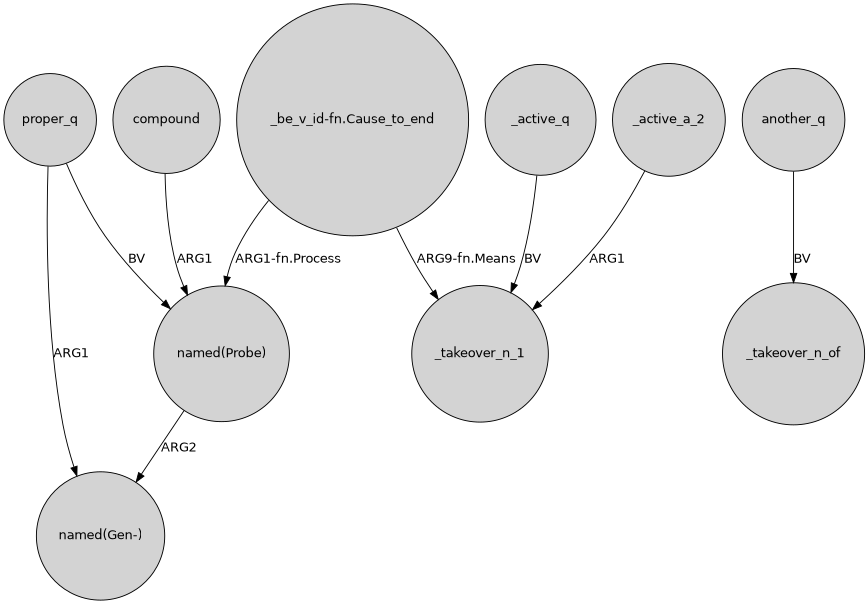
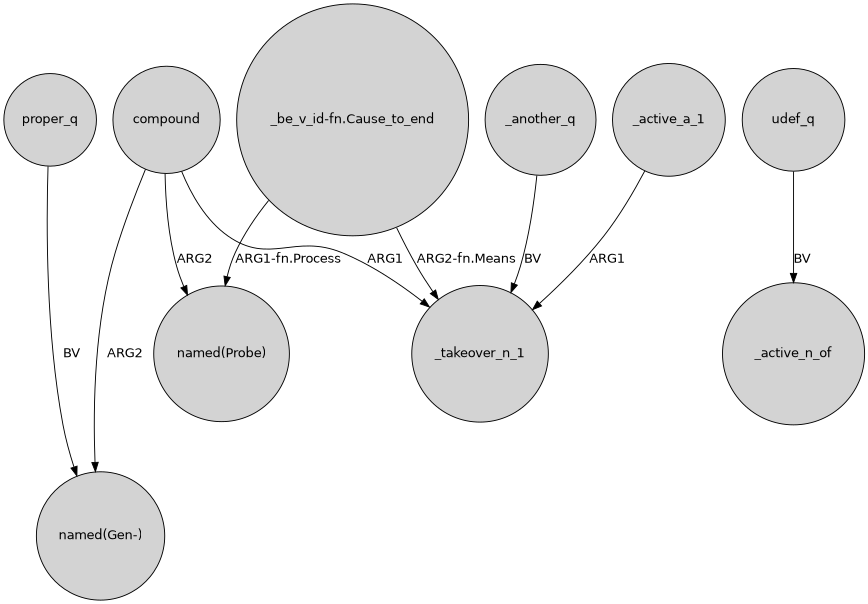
(541, 120) -> (541, 120)
(669, 120) -> (669, 120)
(794, 120) -> (794, 120)
(107, 238) -> none
none -> (291, 247)
(195, 259) -> (195, 259)
(467, 259) -> (467, 259)
(72, 354) -> (72, 354)
(794, 354) -> (794, 354)
(163, 442) -> (102, 312)
